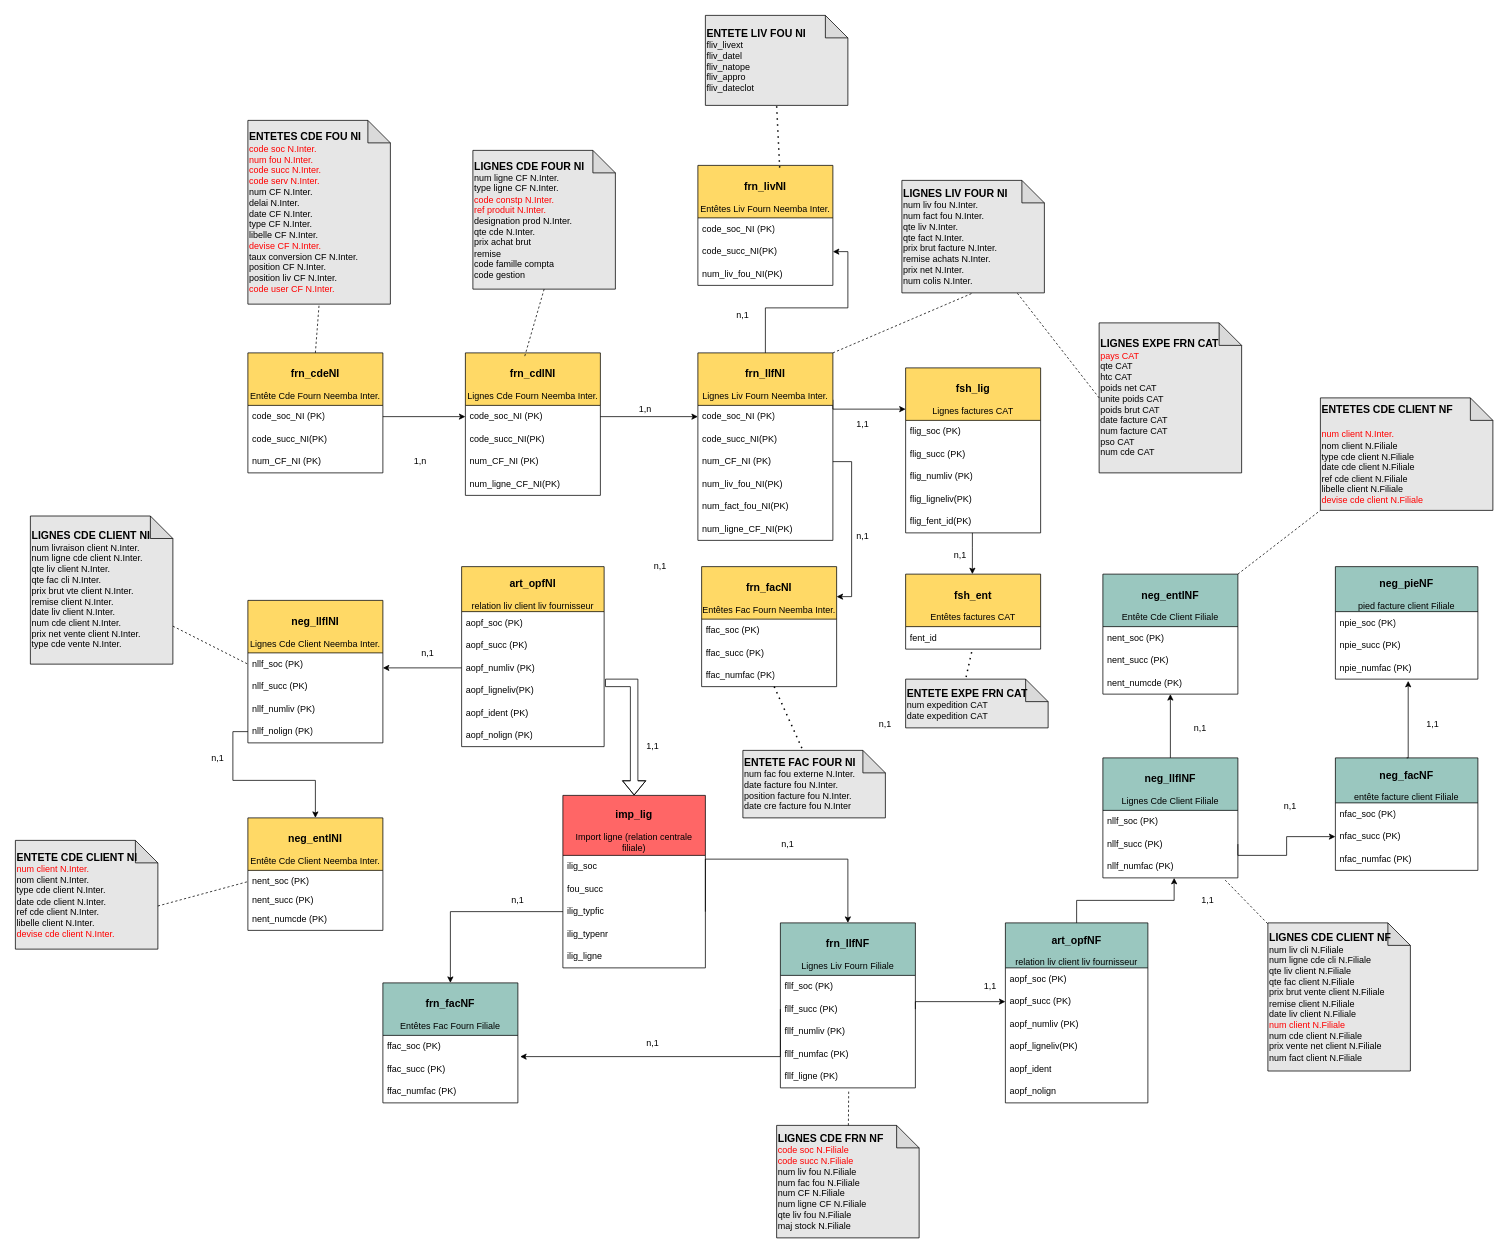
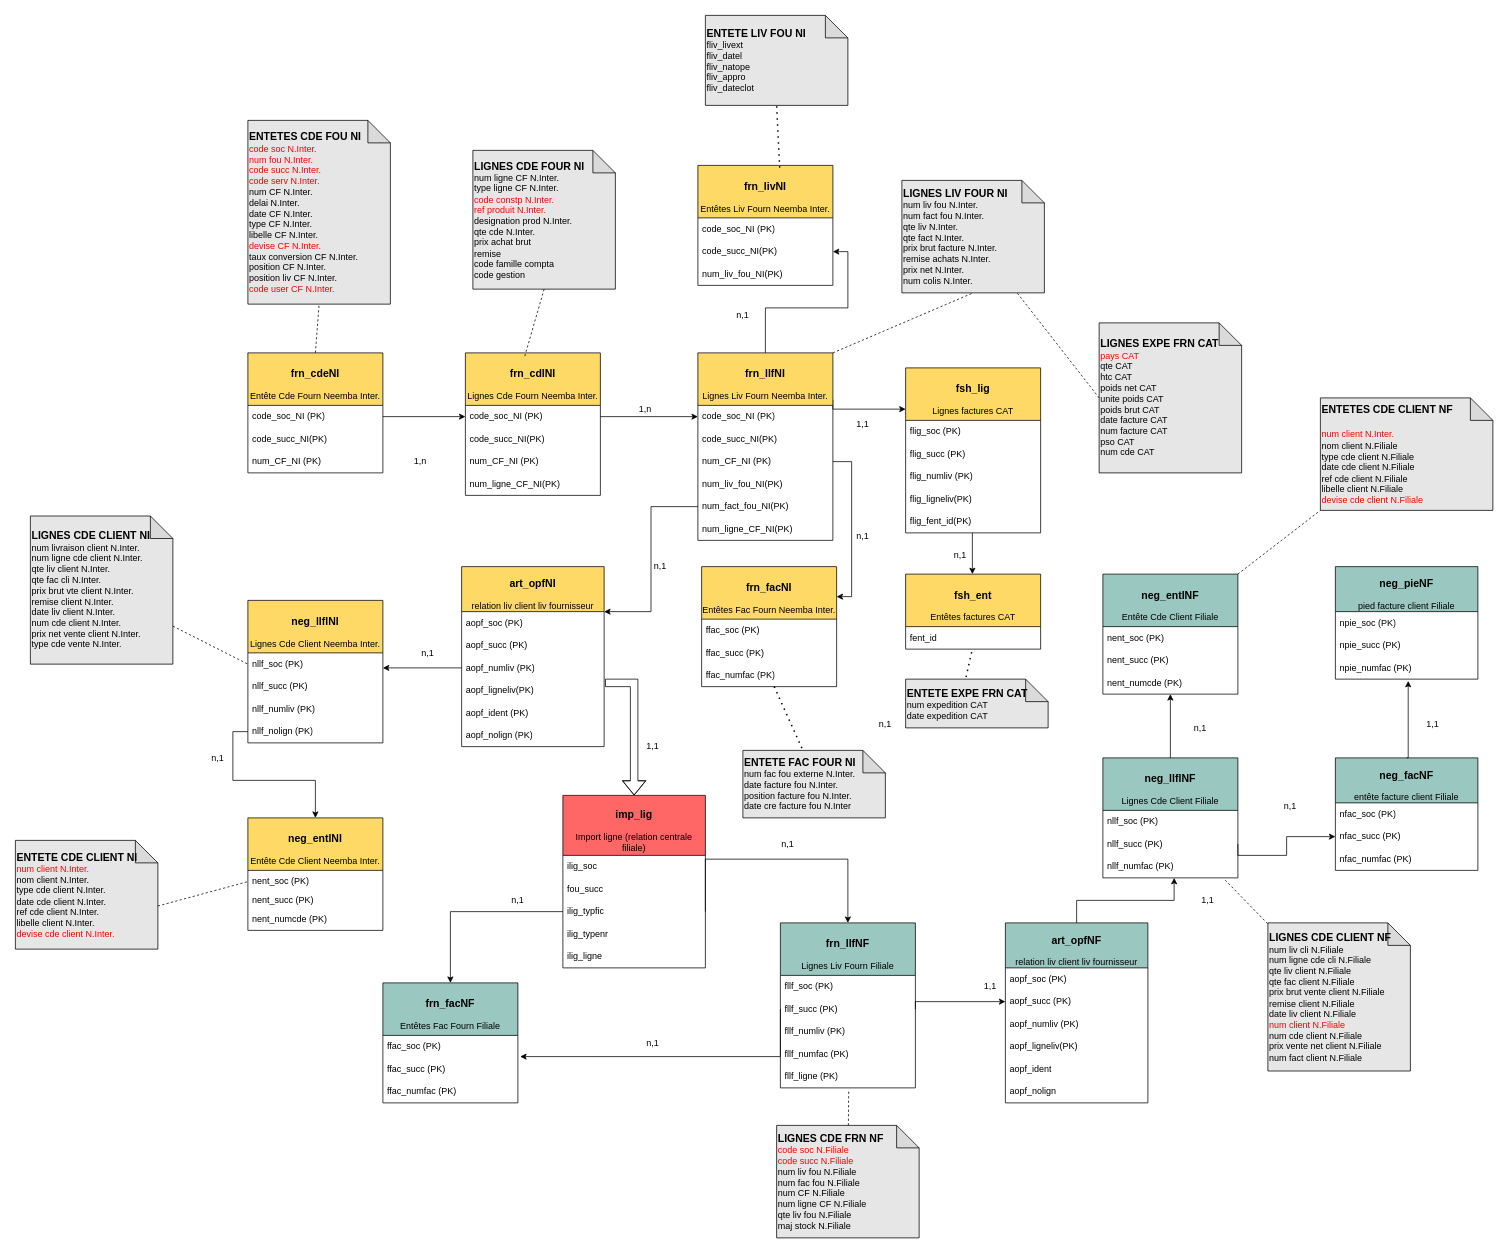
none -> (632, 612)
